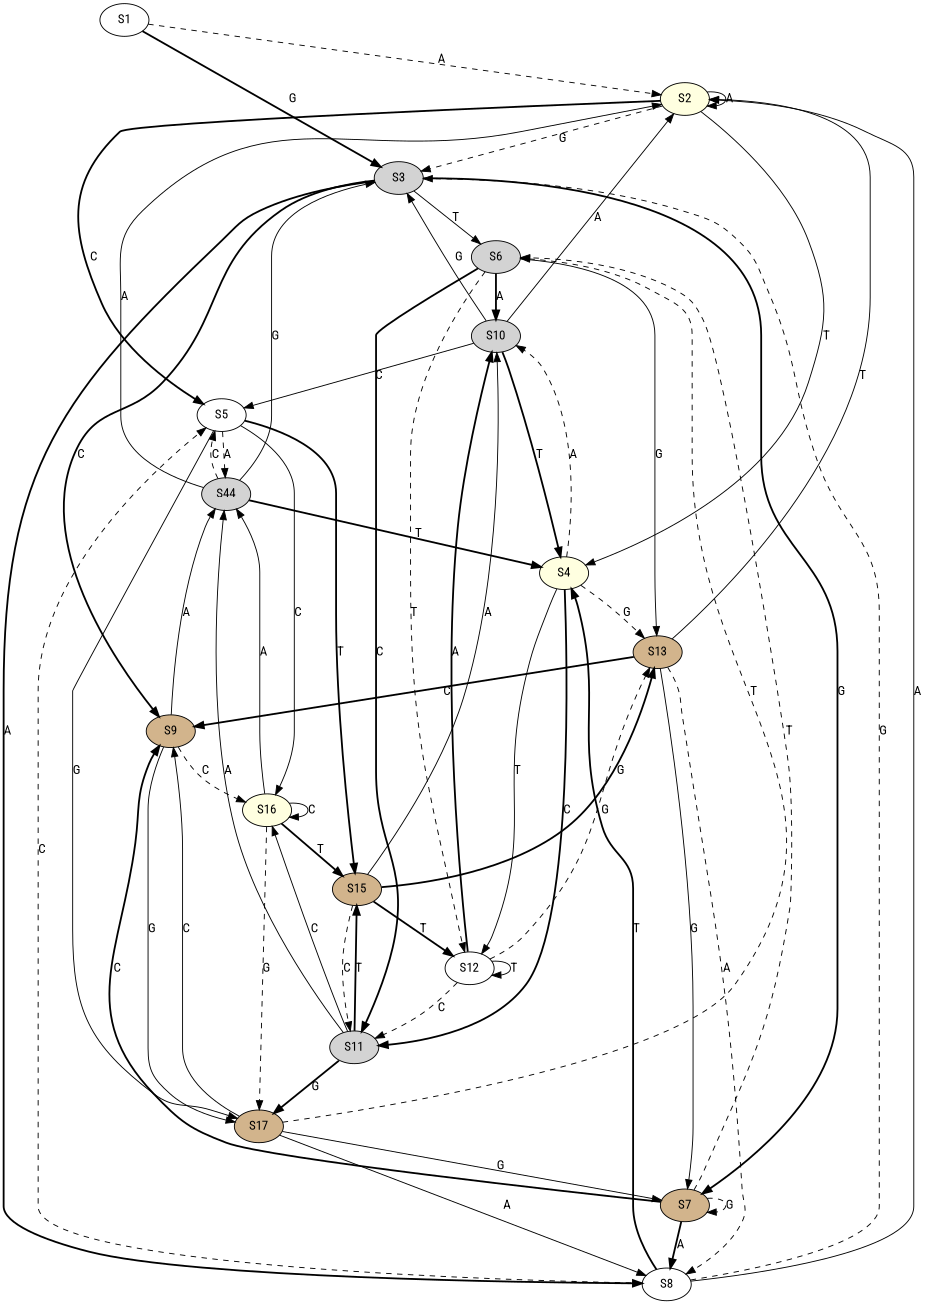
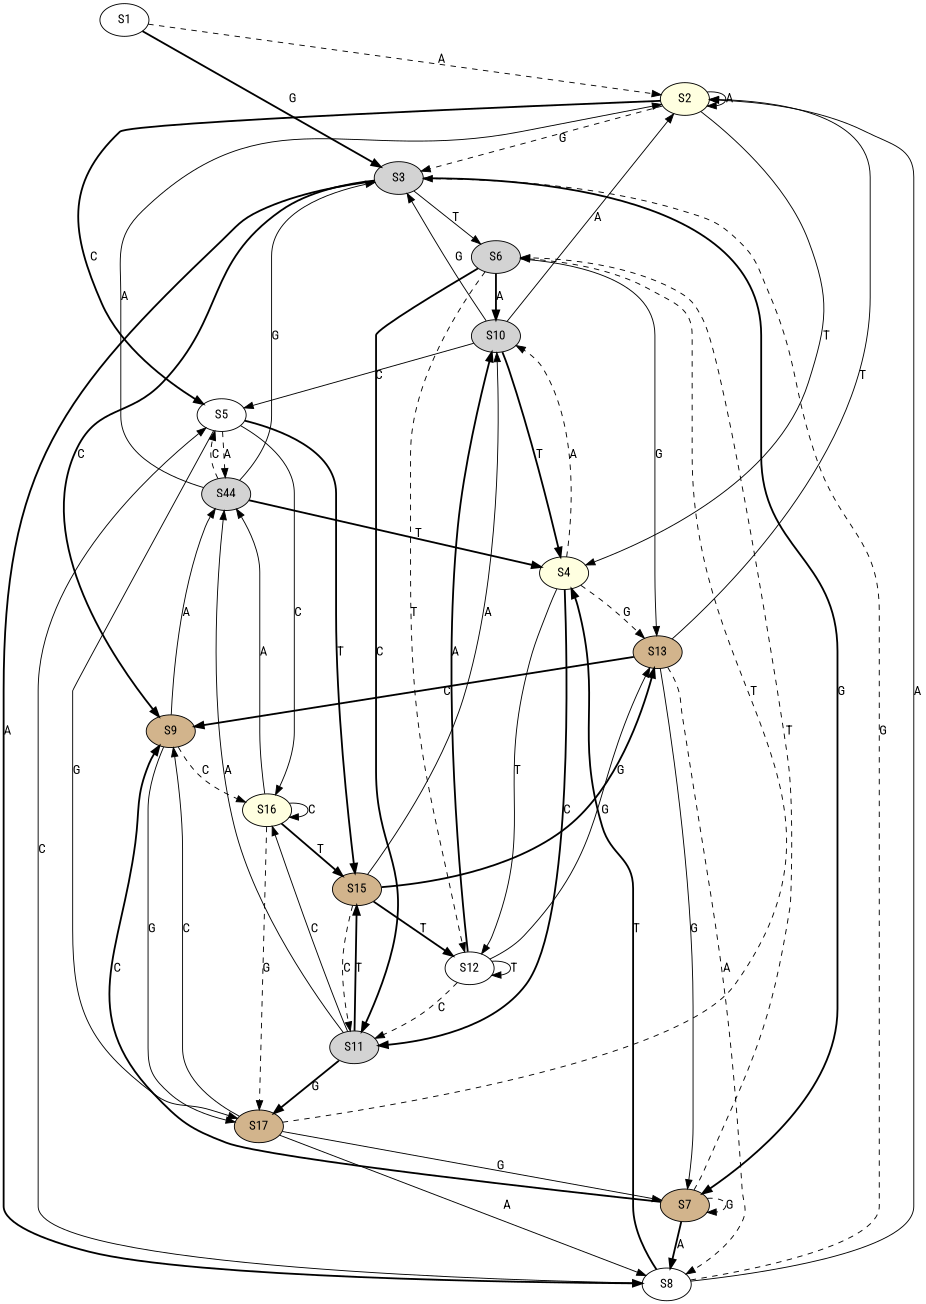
(590, 832) -> (590, 832)
(38, 1101) -> (38, 1101)
